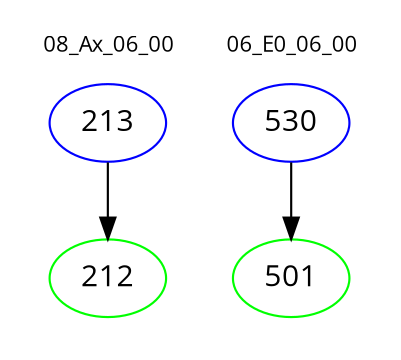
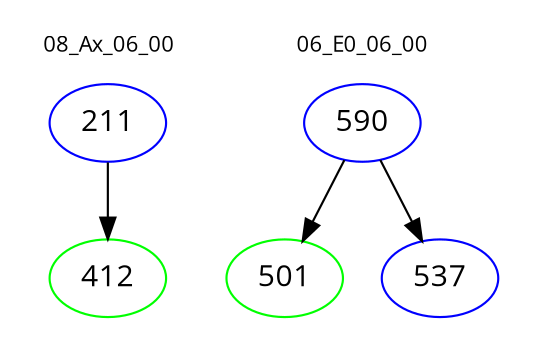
(108, 123) -> (108, 123)
(291, 123) -> (362, 123)
(108, 278) -> (108, 278)
none -> (440, 278)
